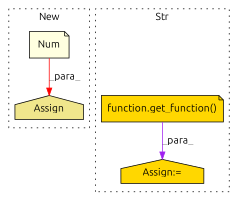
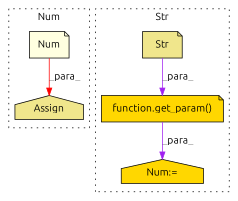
(49, 17) -> (49, 17)
none -> (162, 45)
(162, 109) -> (162, 109)
(162, 173) -> (162, 173)
